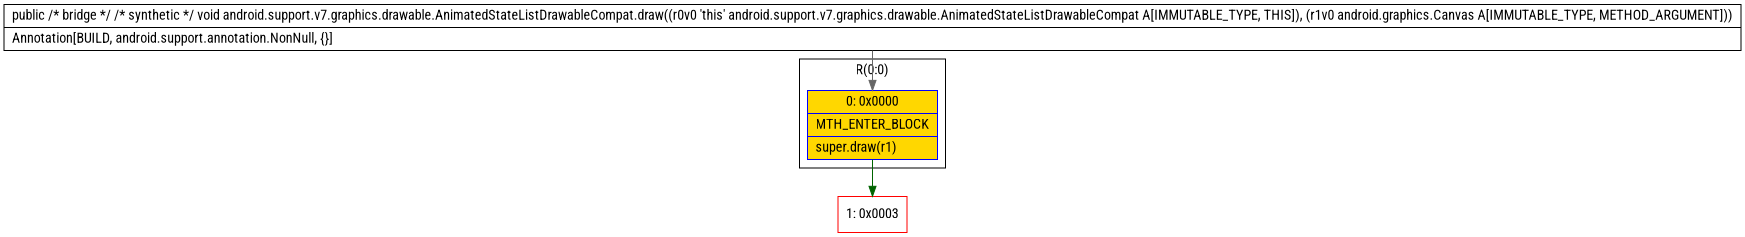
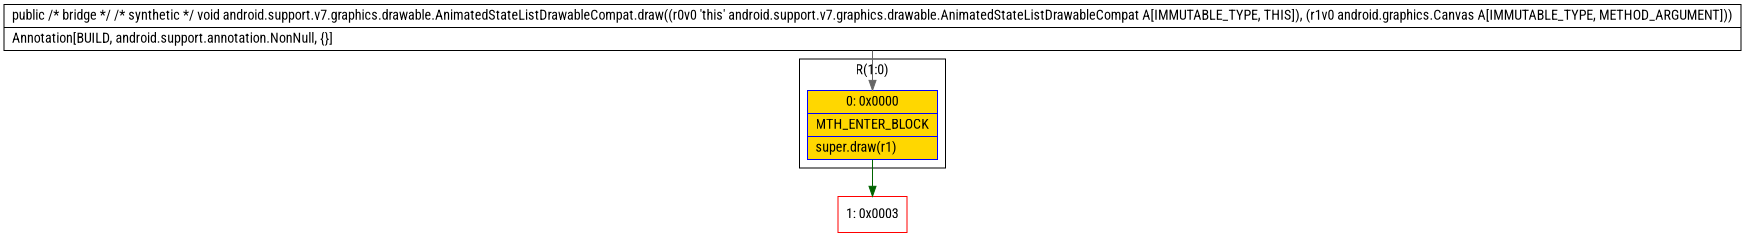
(872, 70) -> (872, 70)
